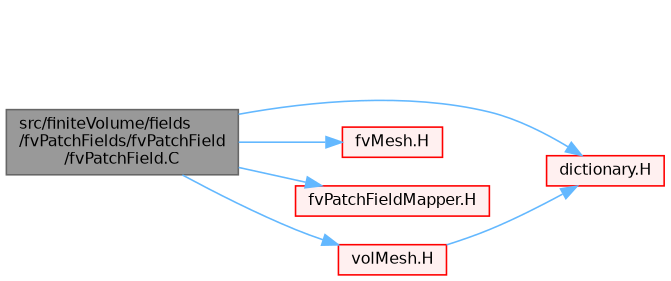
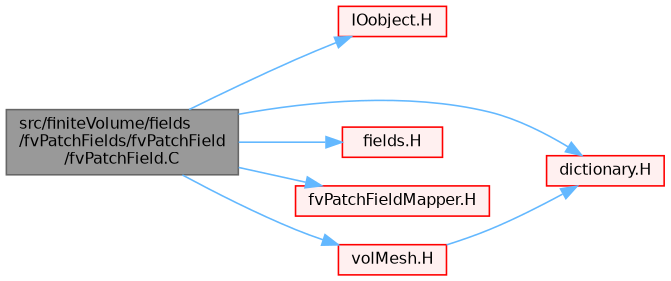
none -> (392, 21)
(392, 142) -> (392, 142)
